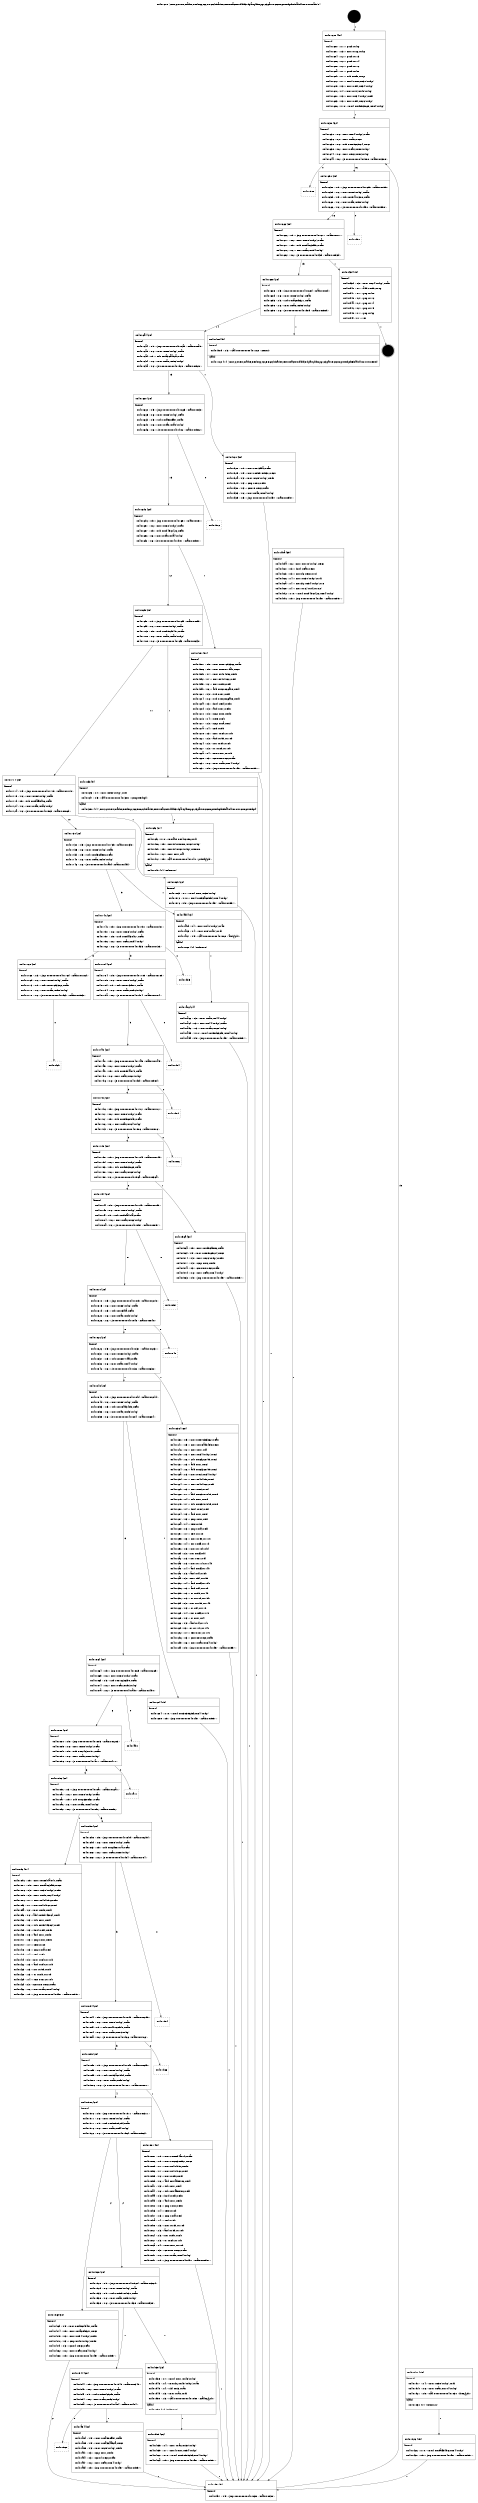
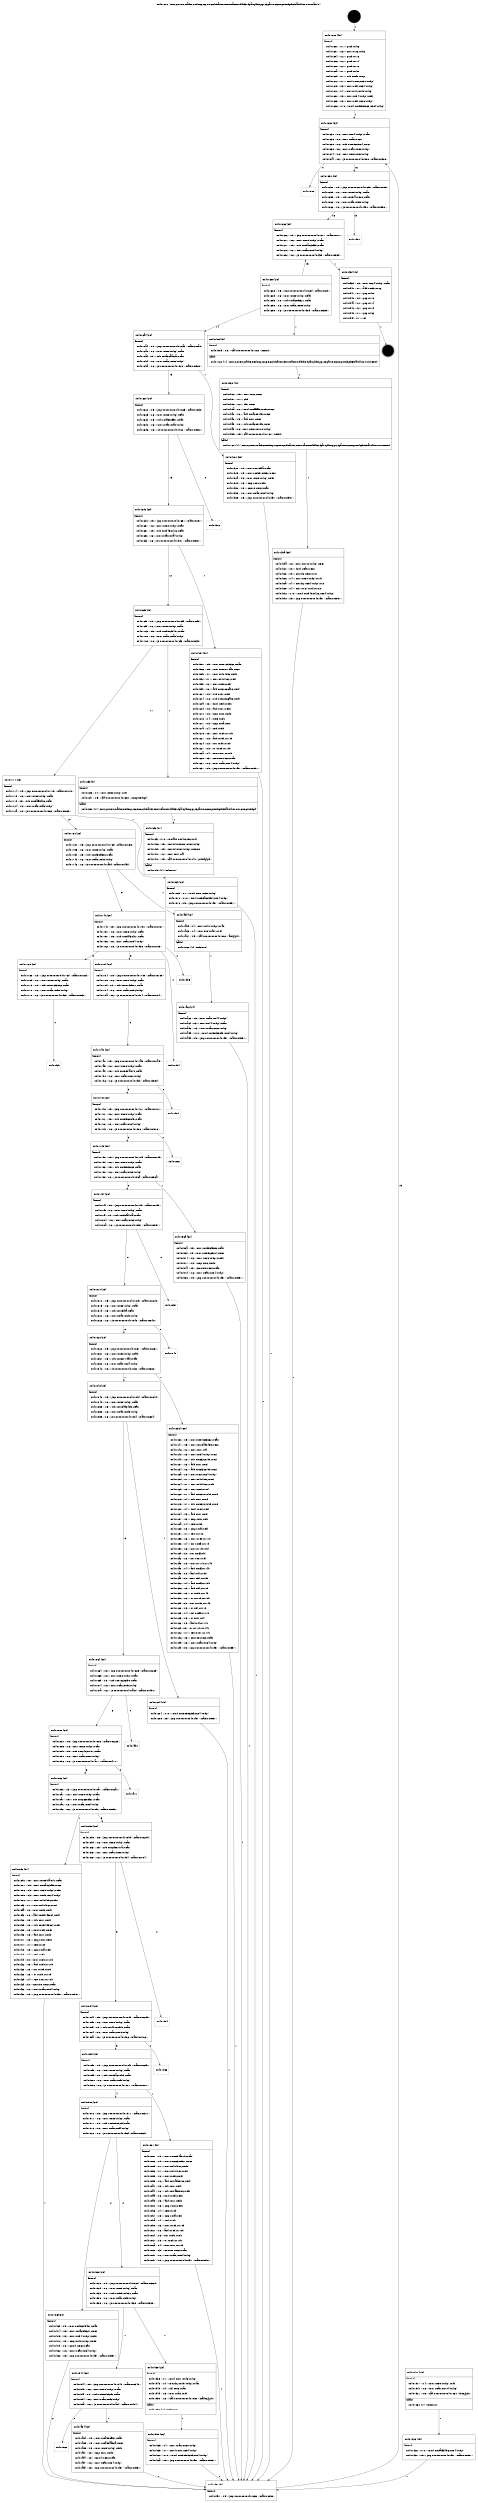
(355, 216) -> (355, 216)
(300, 267) -> (304, 268)
none -> (306, 414)
(156, 1029) -> (172, 1004)
none -> (44, 2316)
